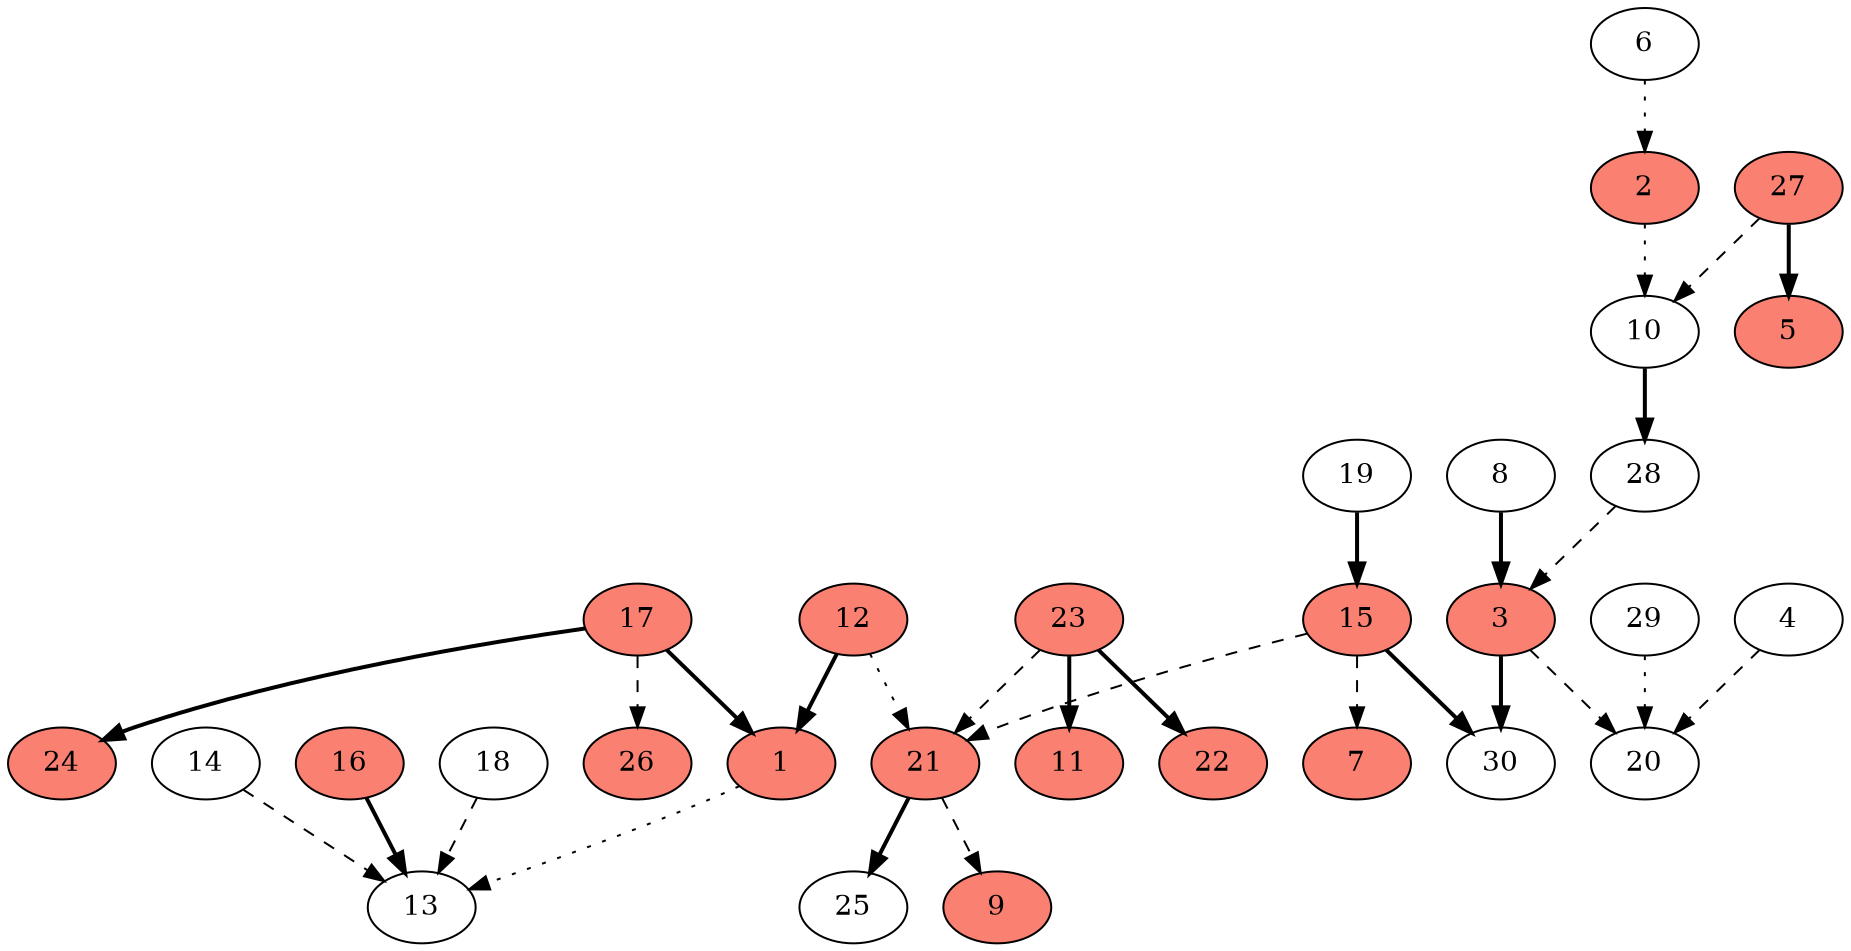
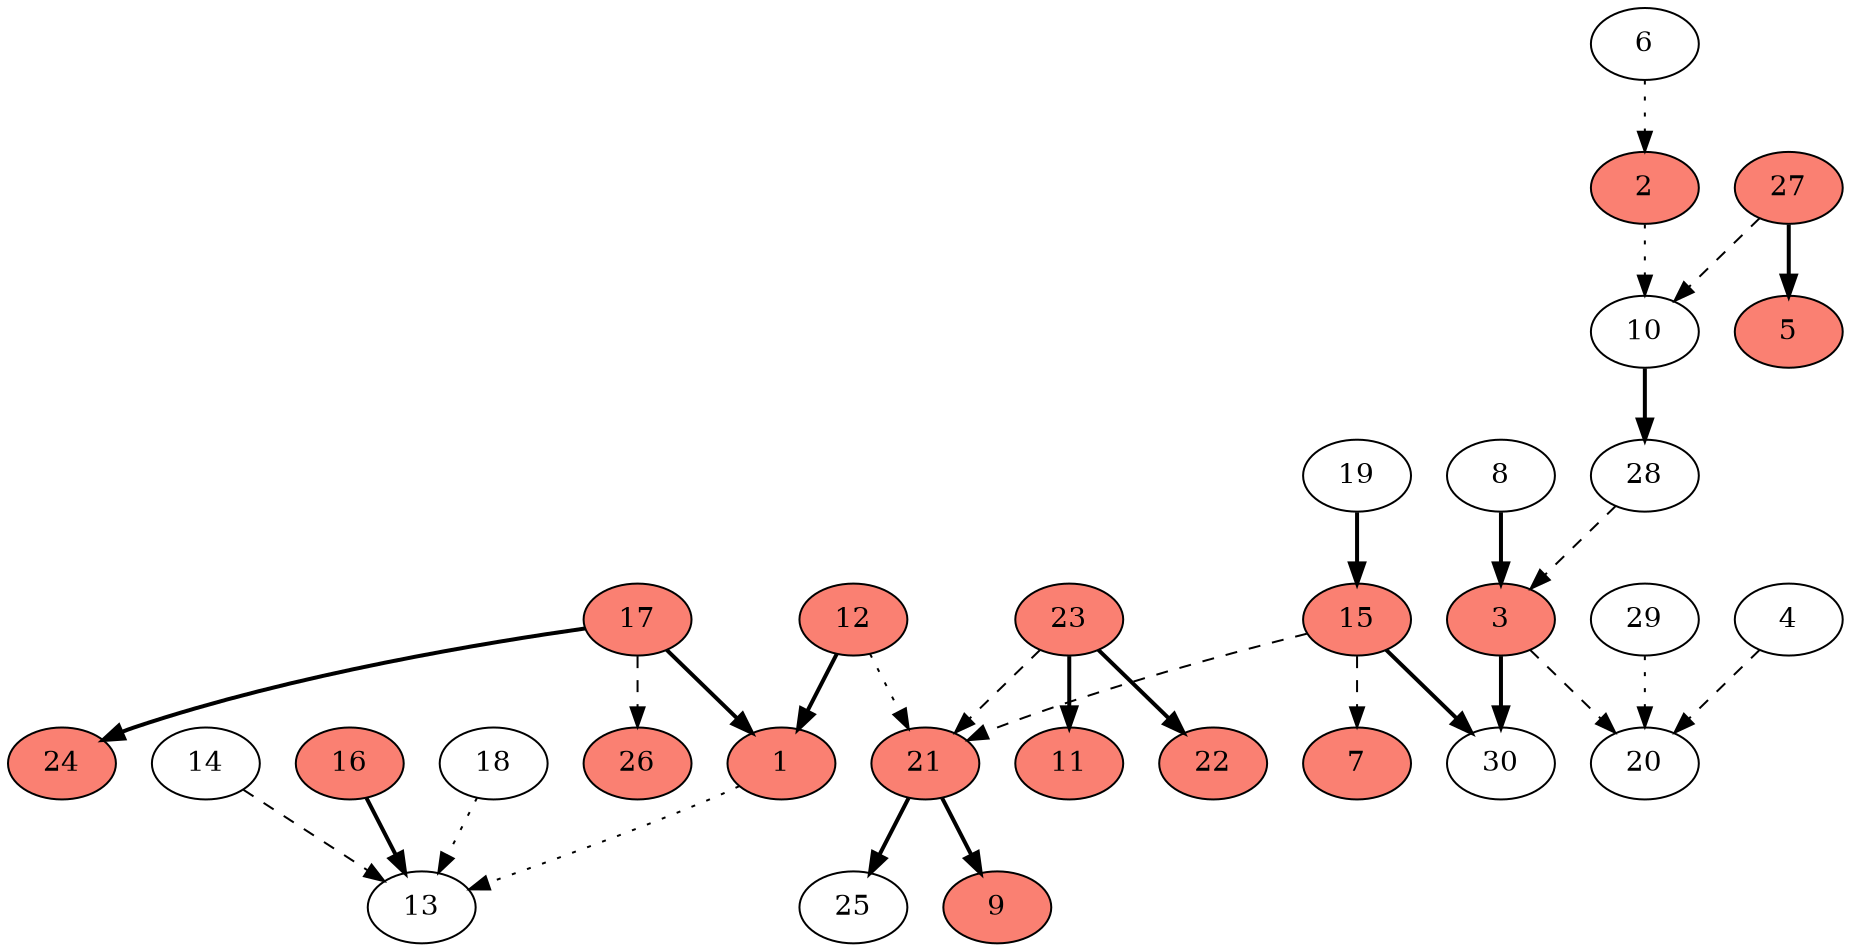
(462, 826) -> (462, 826)
(957, 826) -> (957, 826)
